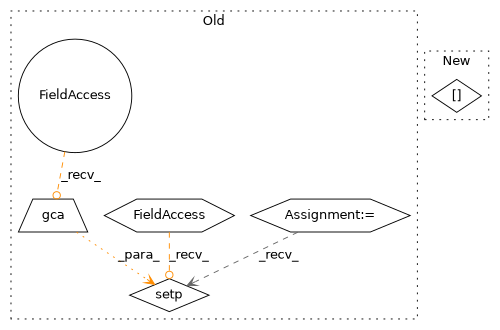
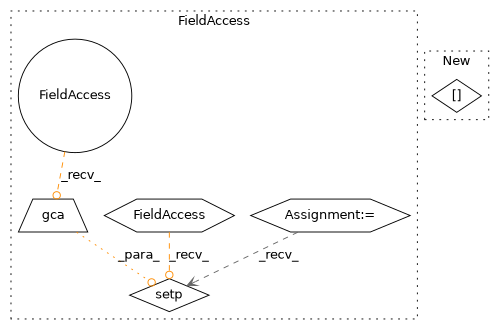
(214, 22) -> (214, 22)
(112, 256) -> (113, 256)
